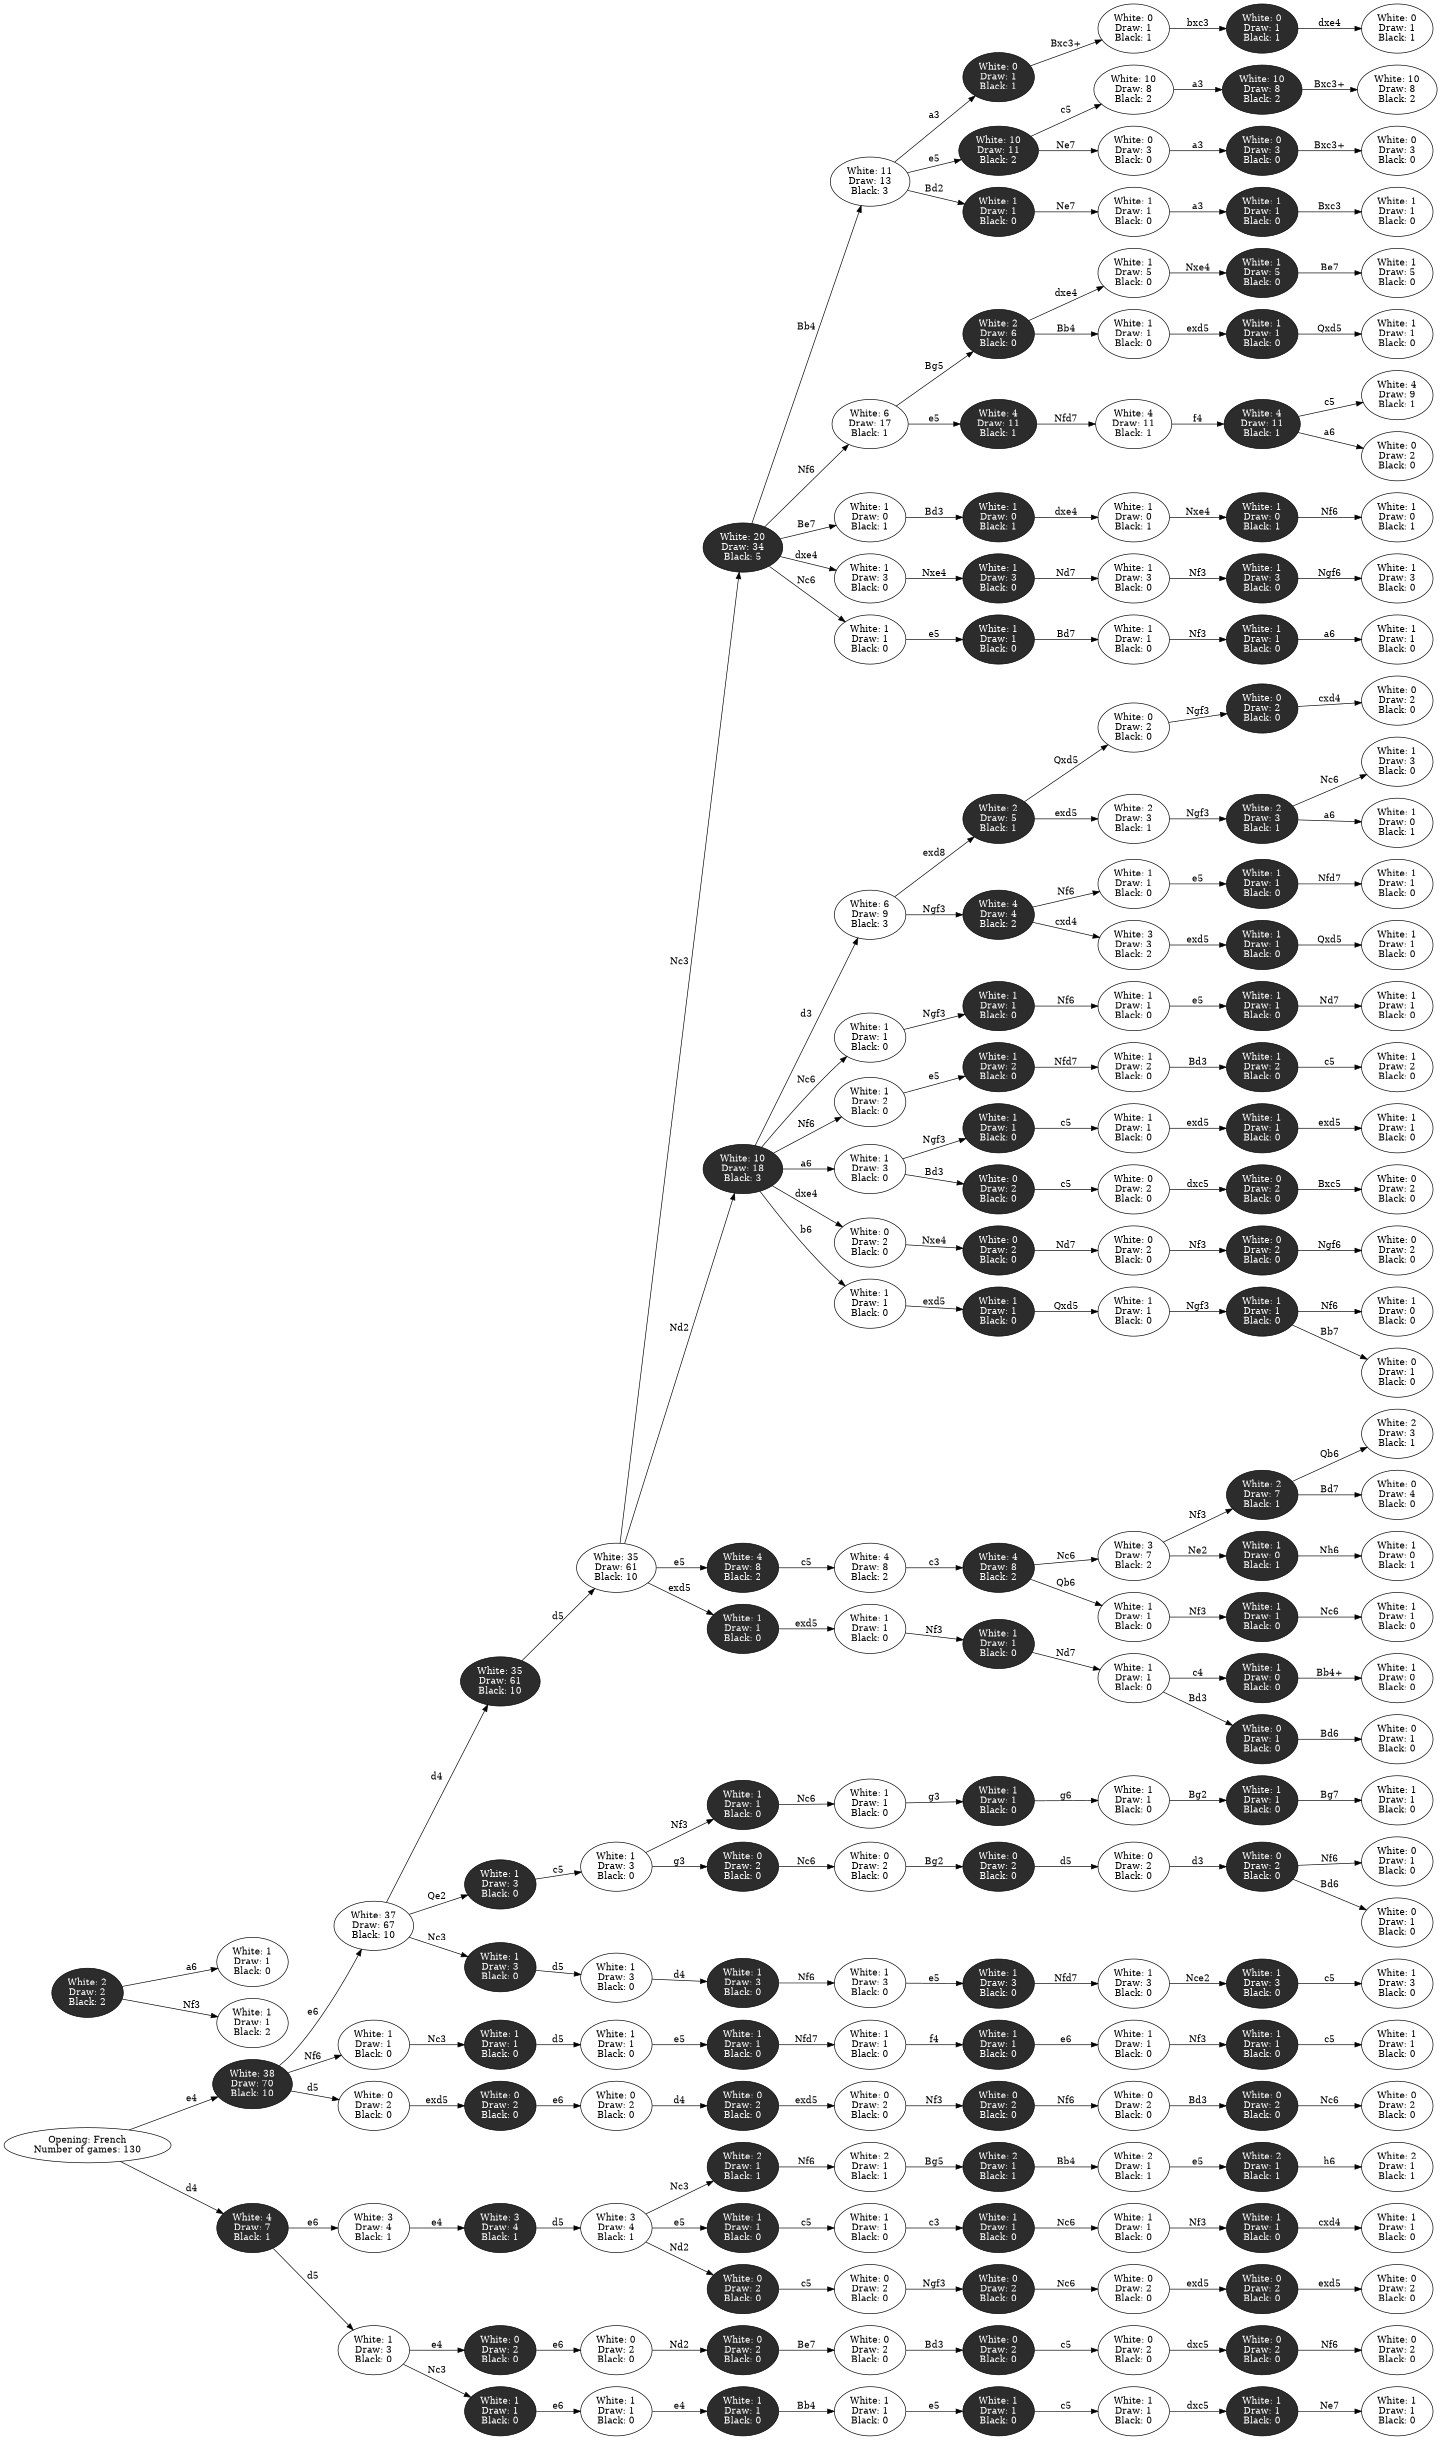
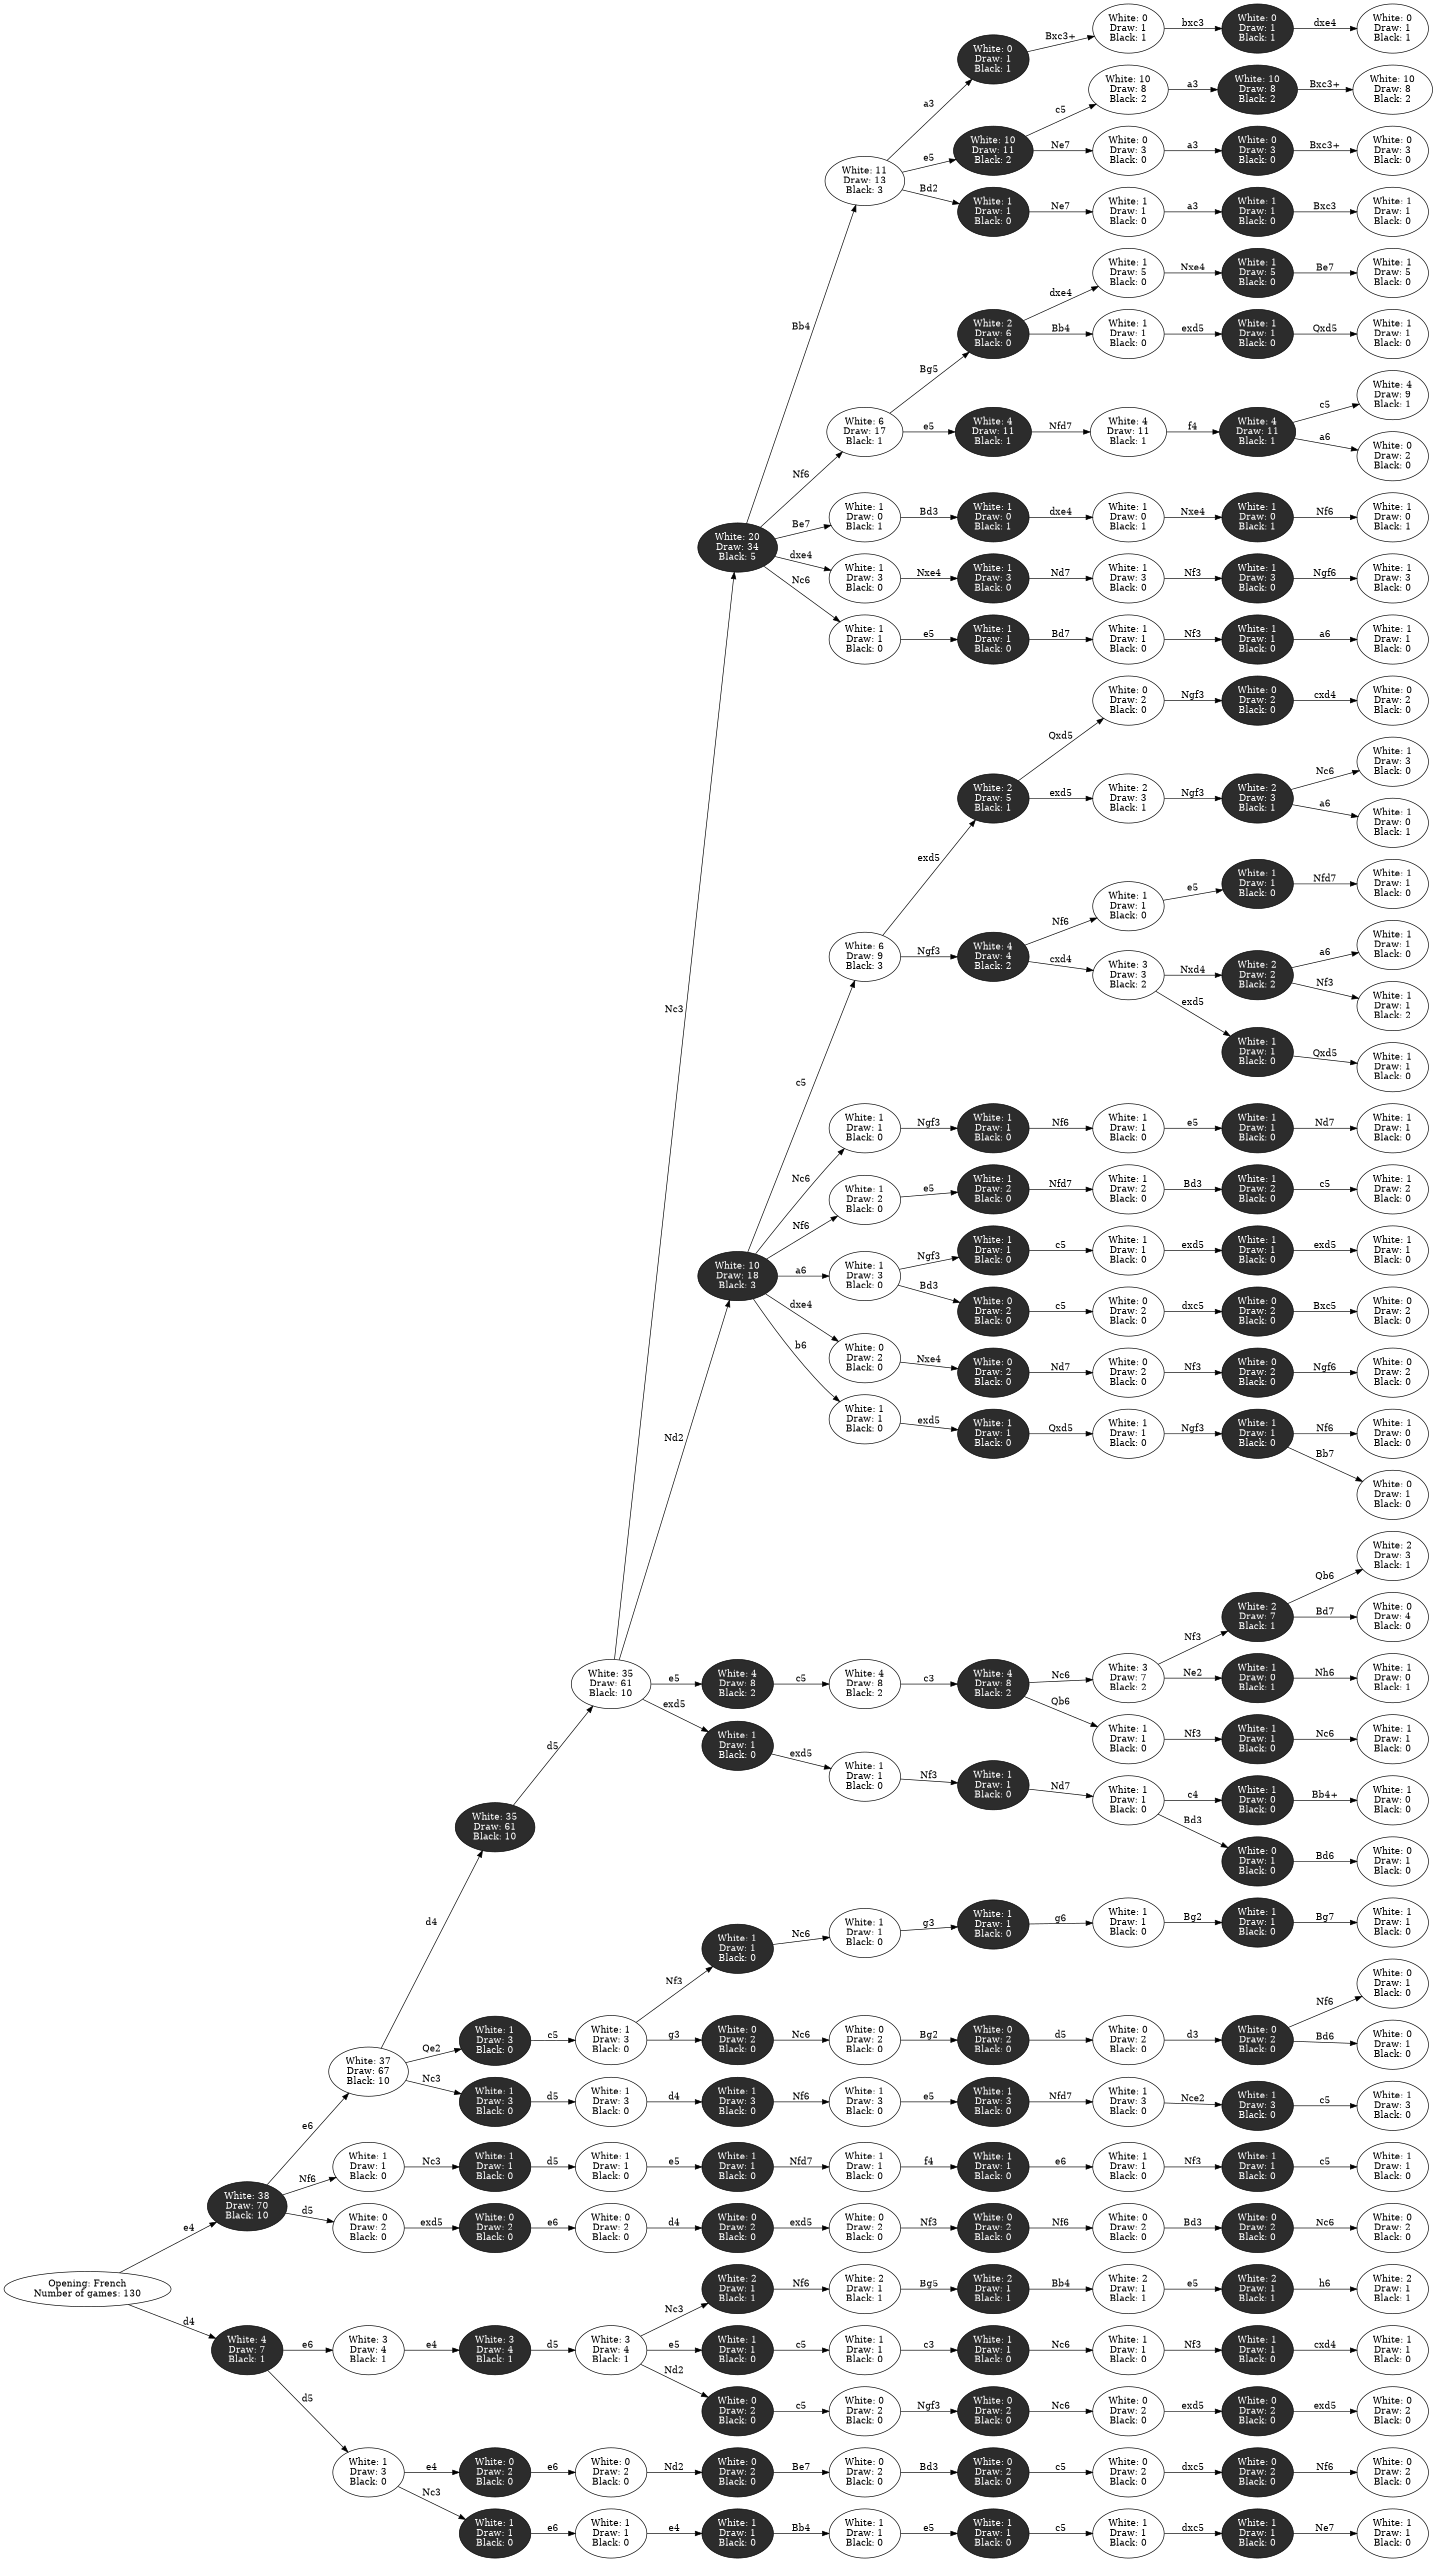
(934, 853) -> (929, 859)
none -> (1190, 975)
(807, 1014) -> (801, 1083)
